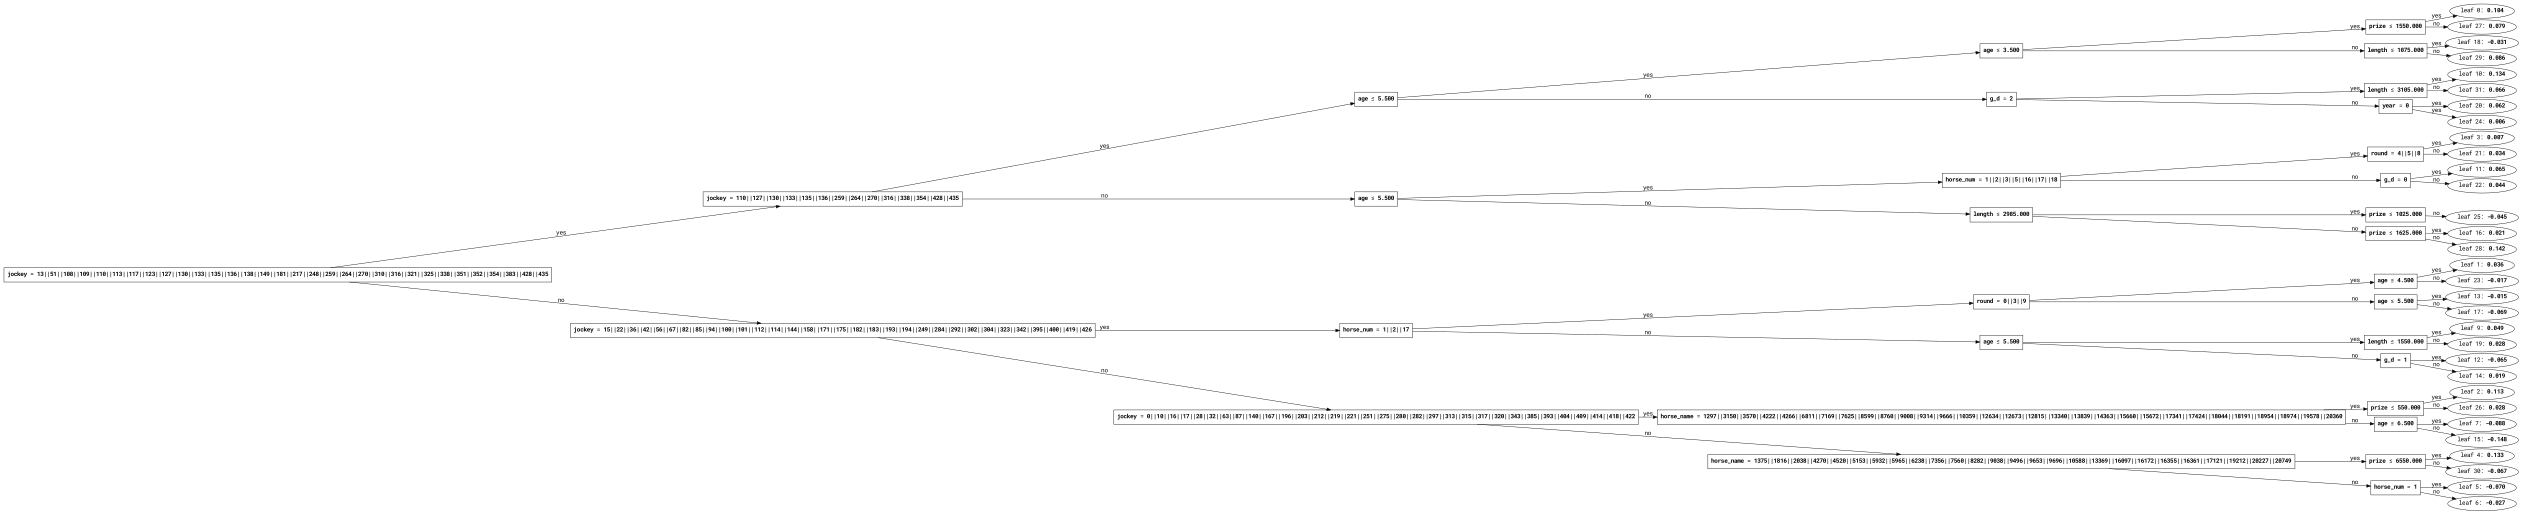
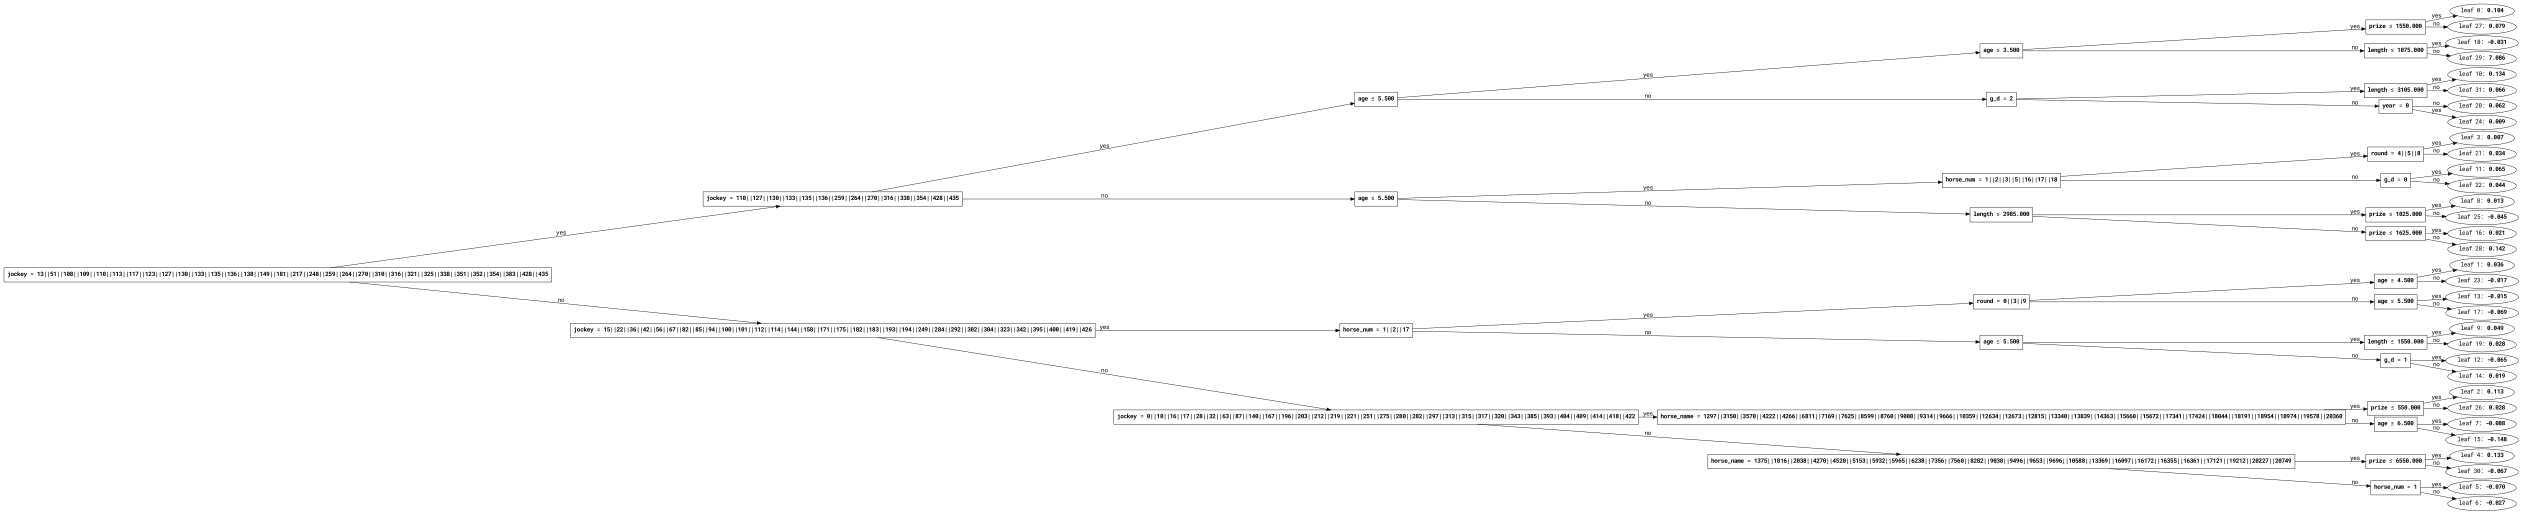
(2497, 58) -> (2497, 58)
(2436, 103) -> (2436, 103)
(2497, 122) -> (2497, 122)
none -> (2482, 202)
